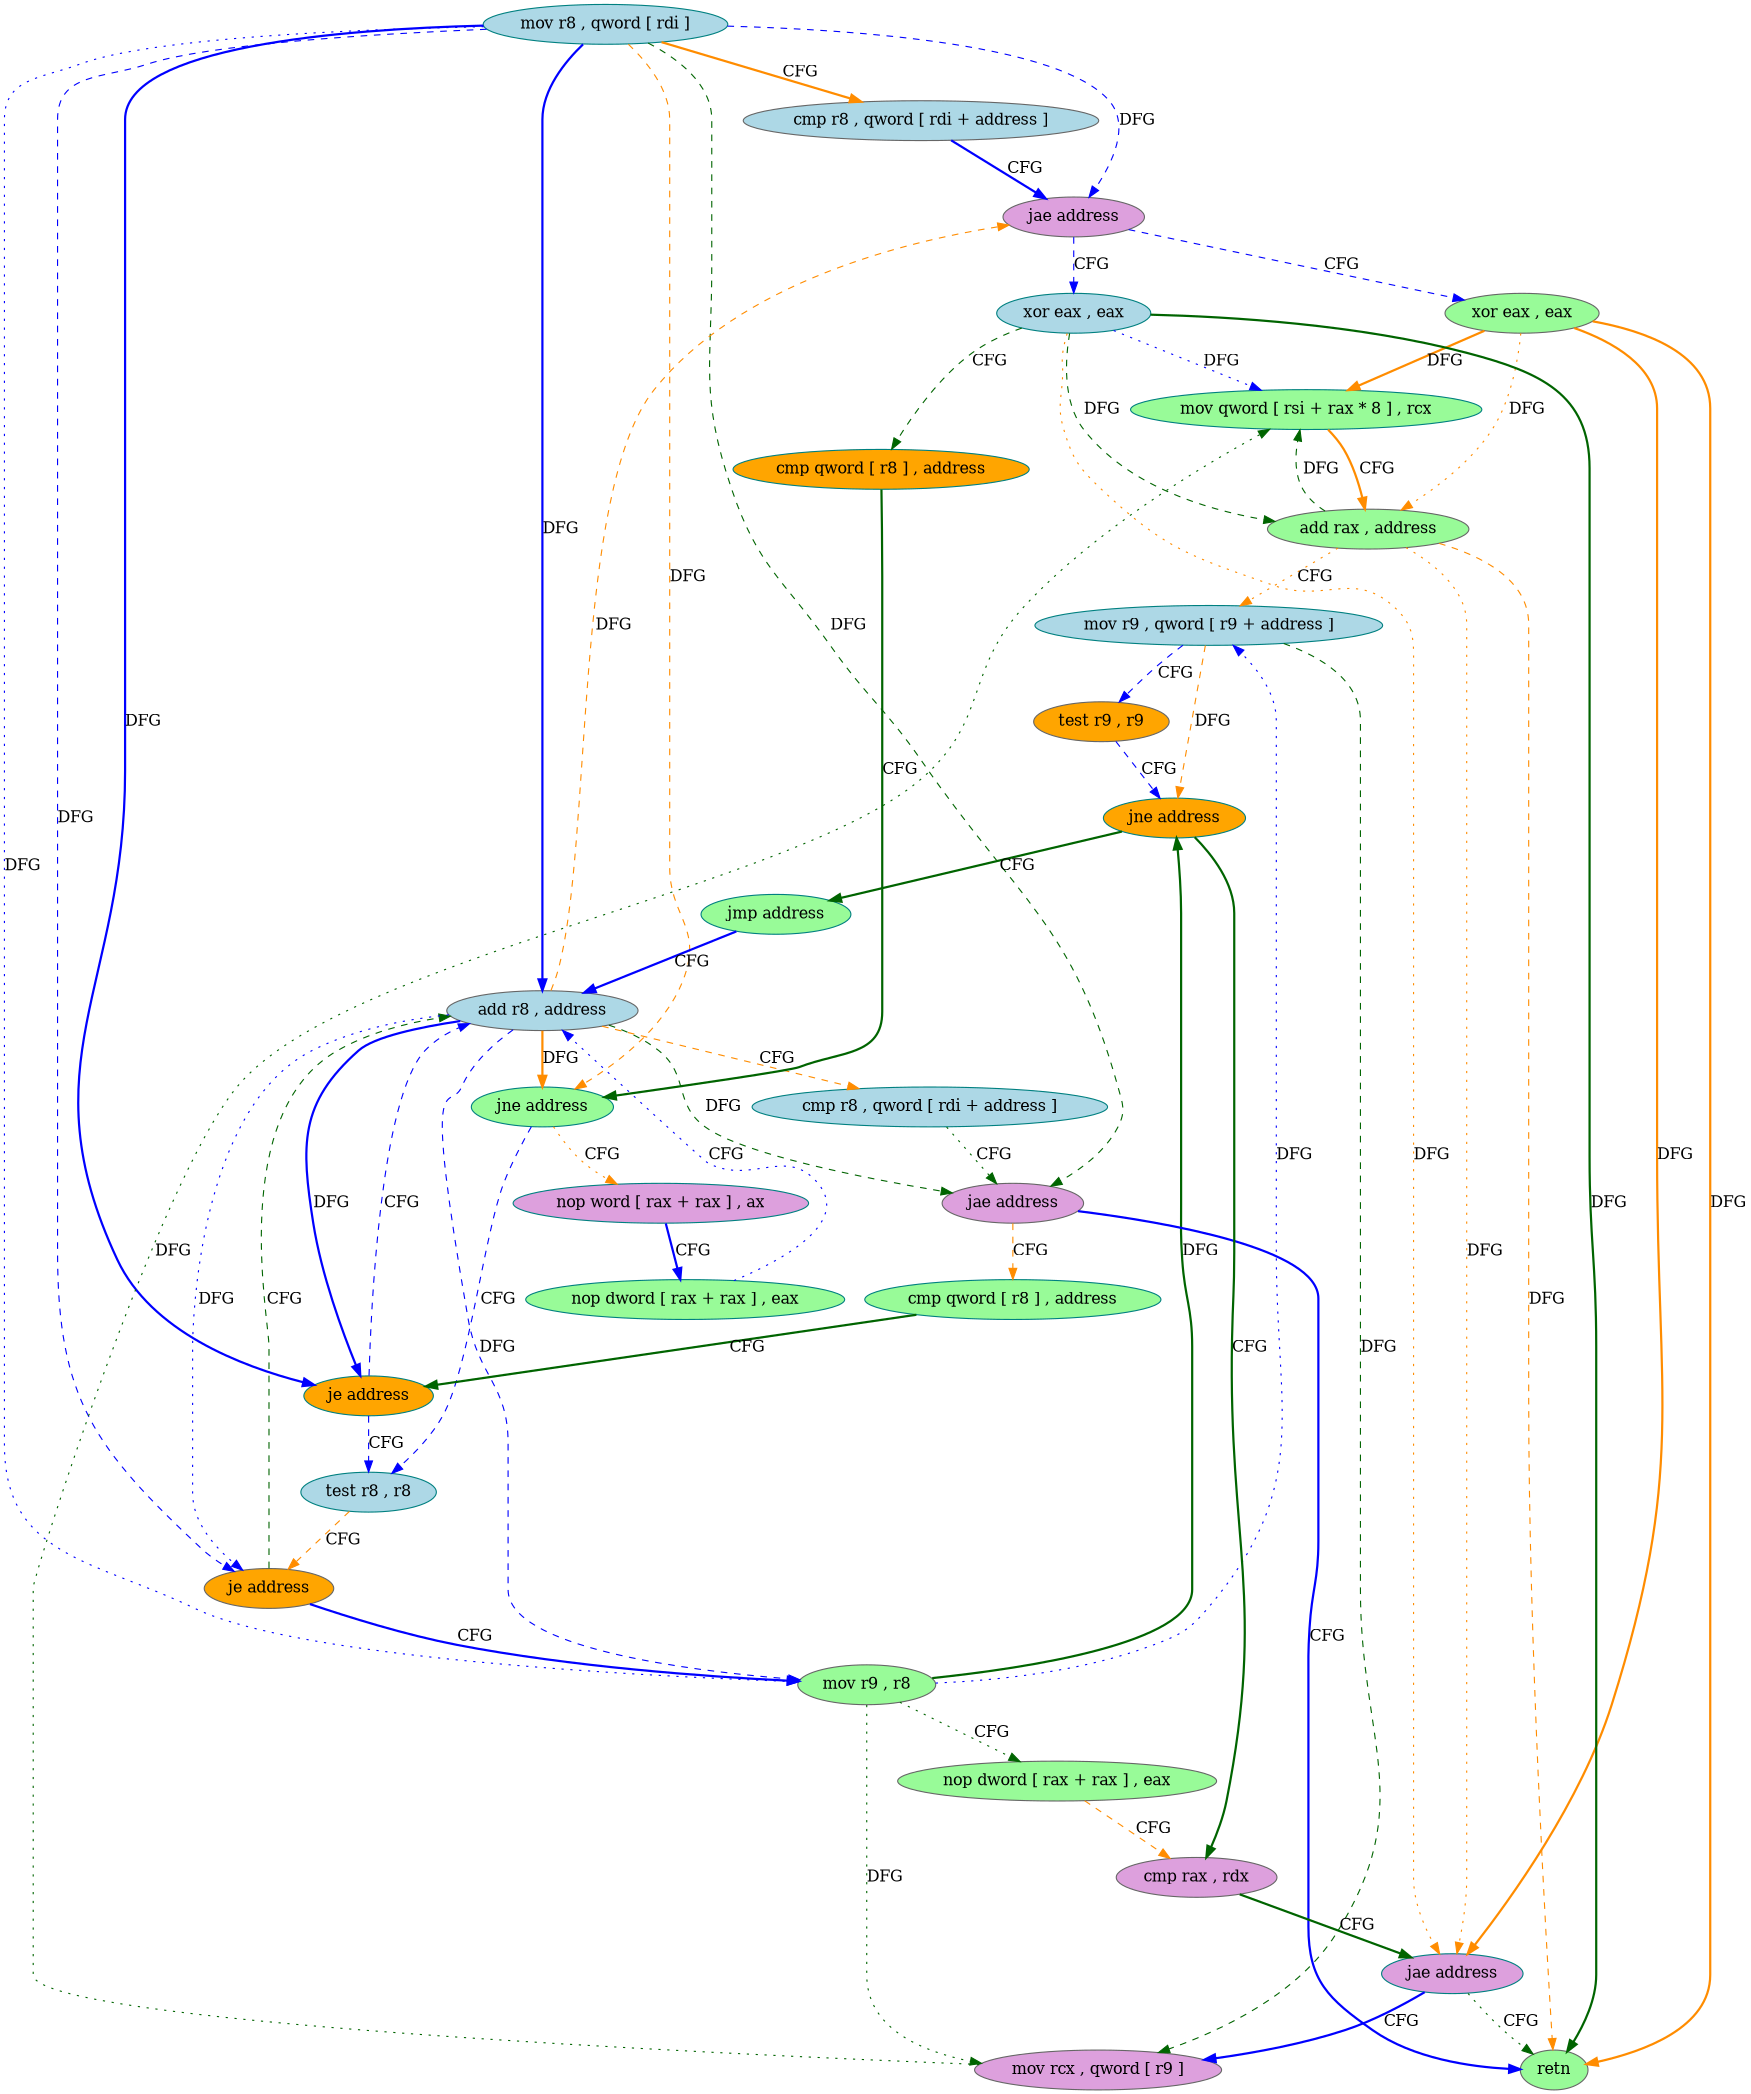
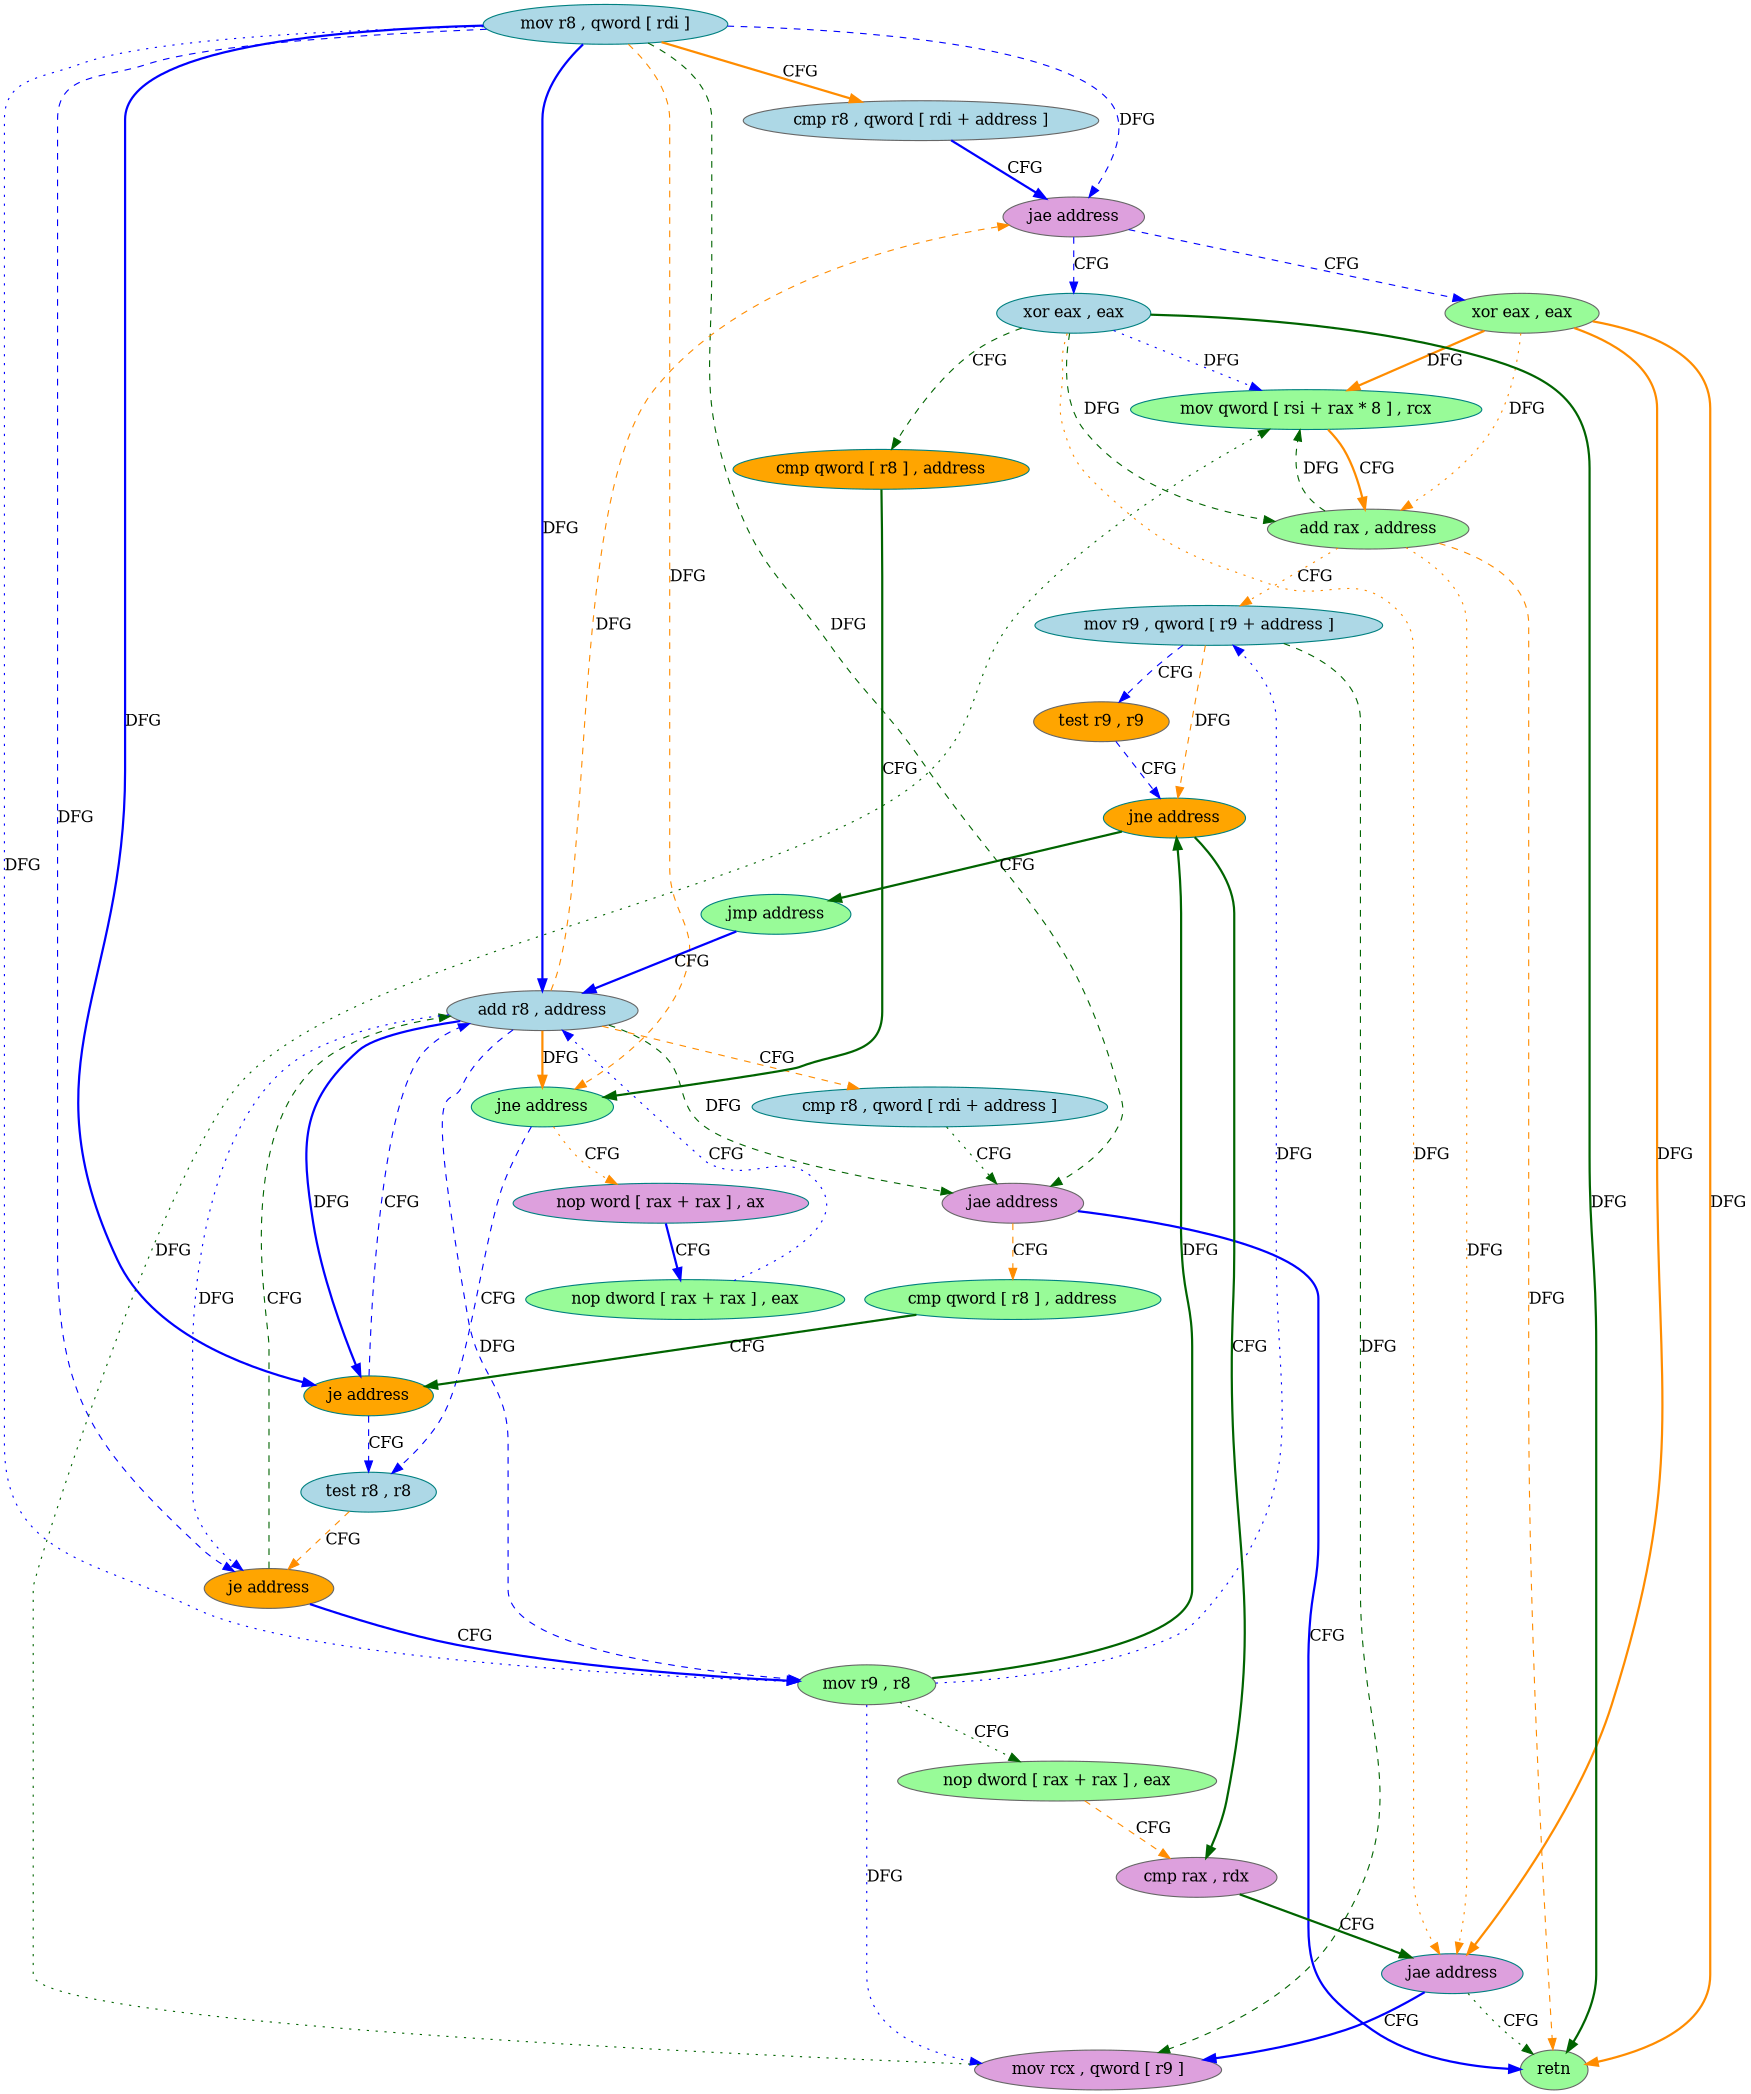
(867, 1913) -> (867, 1913)
